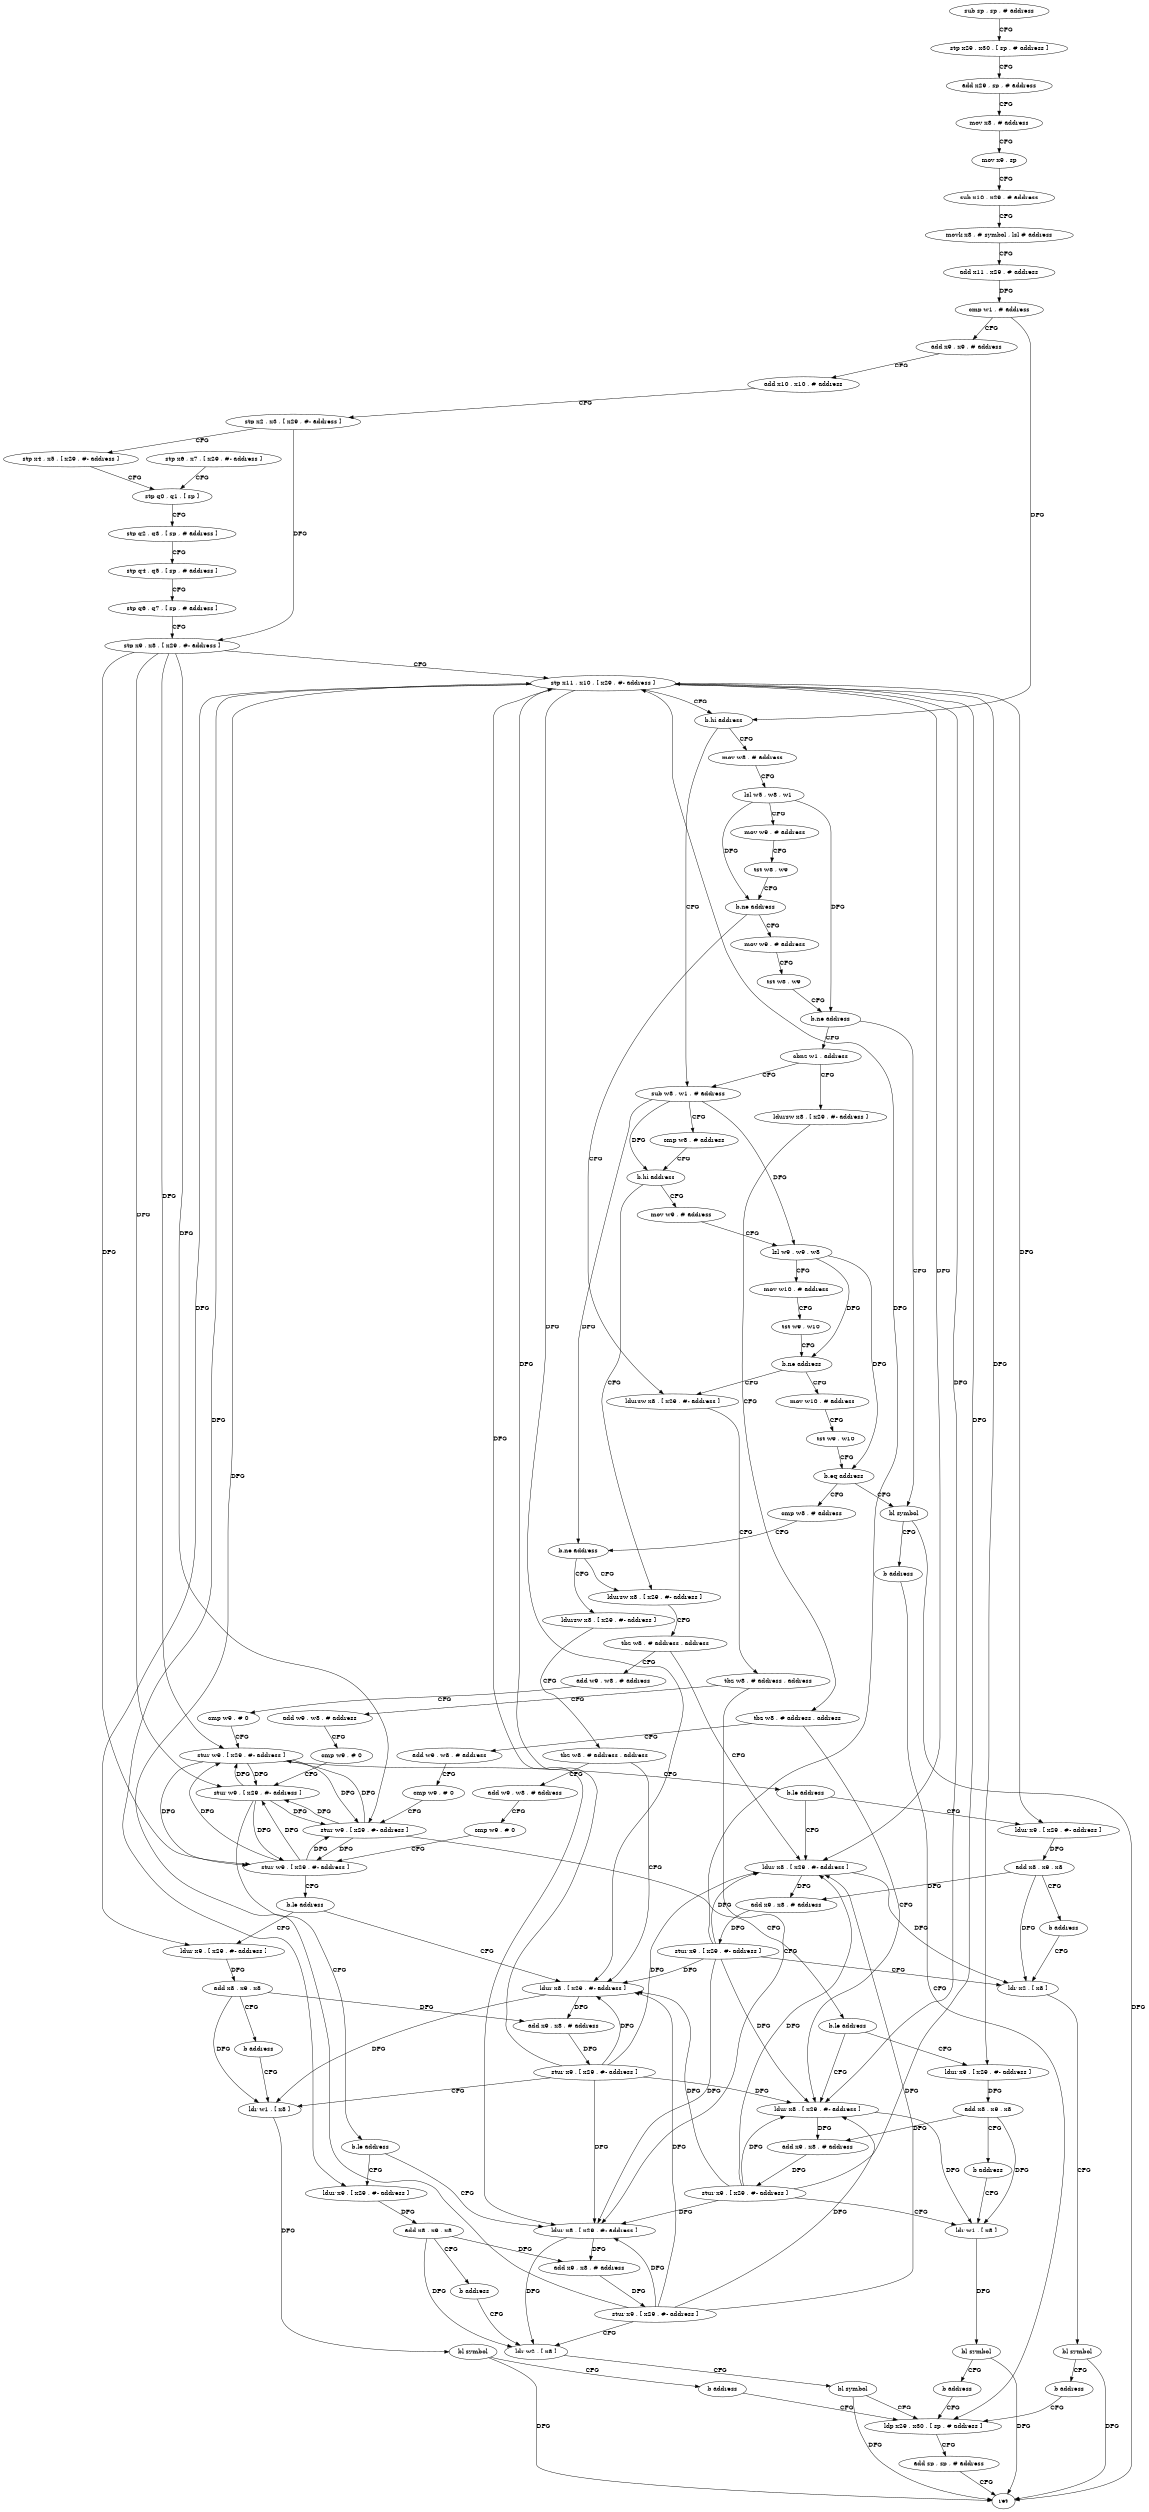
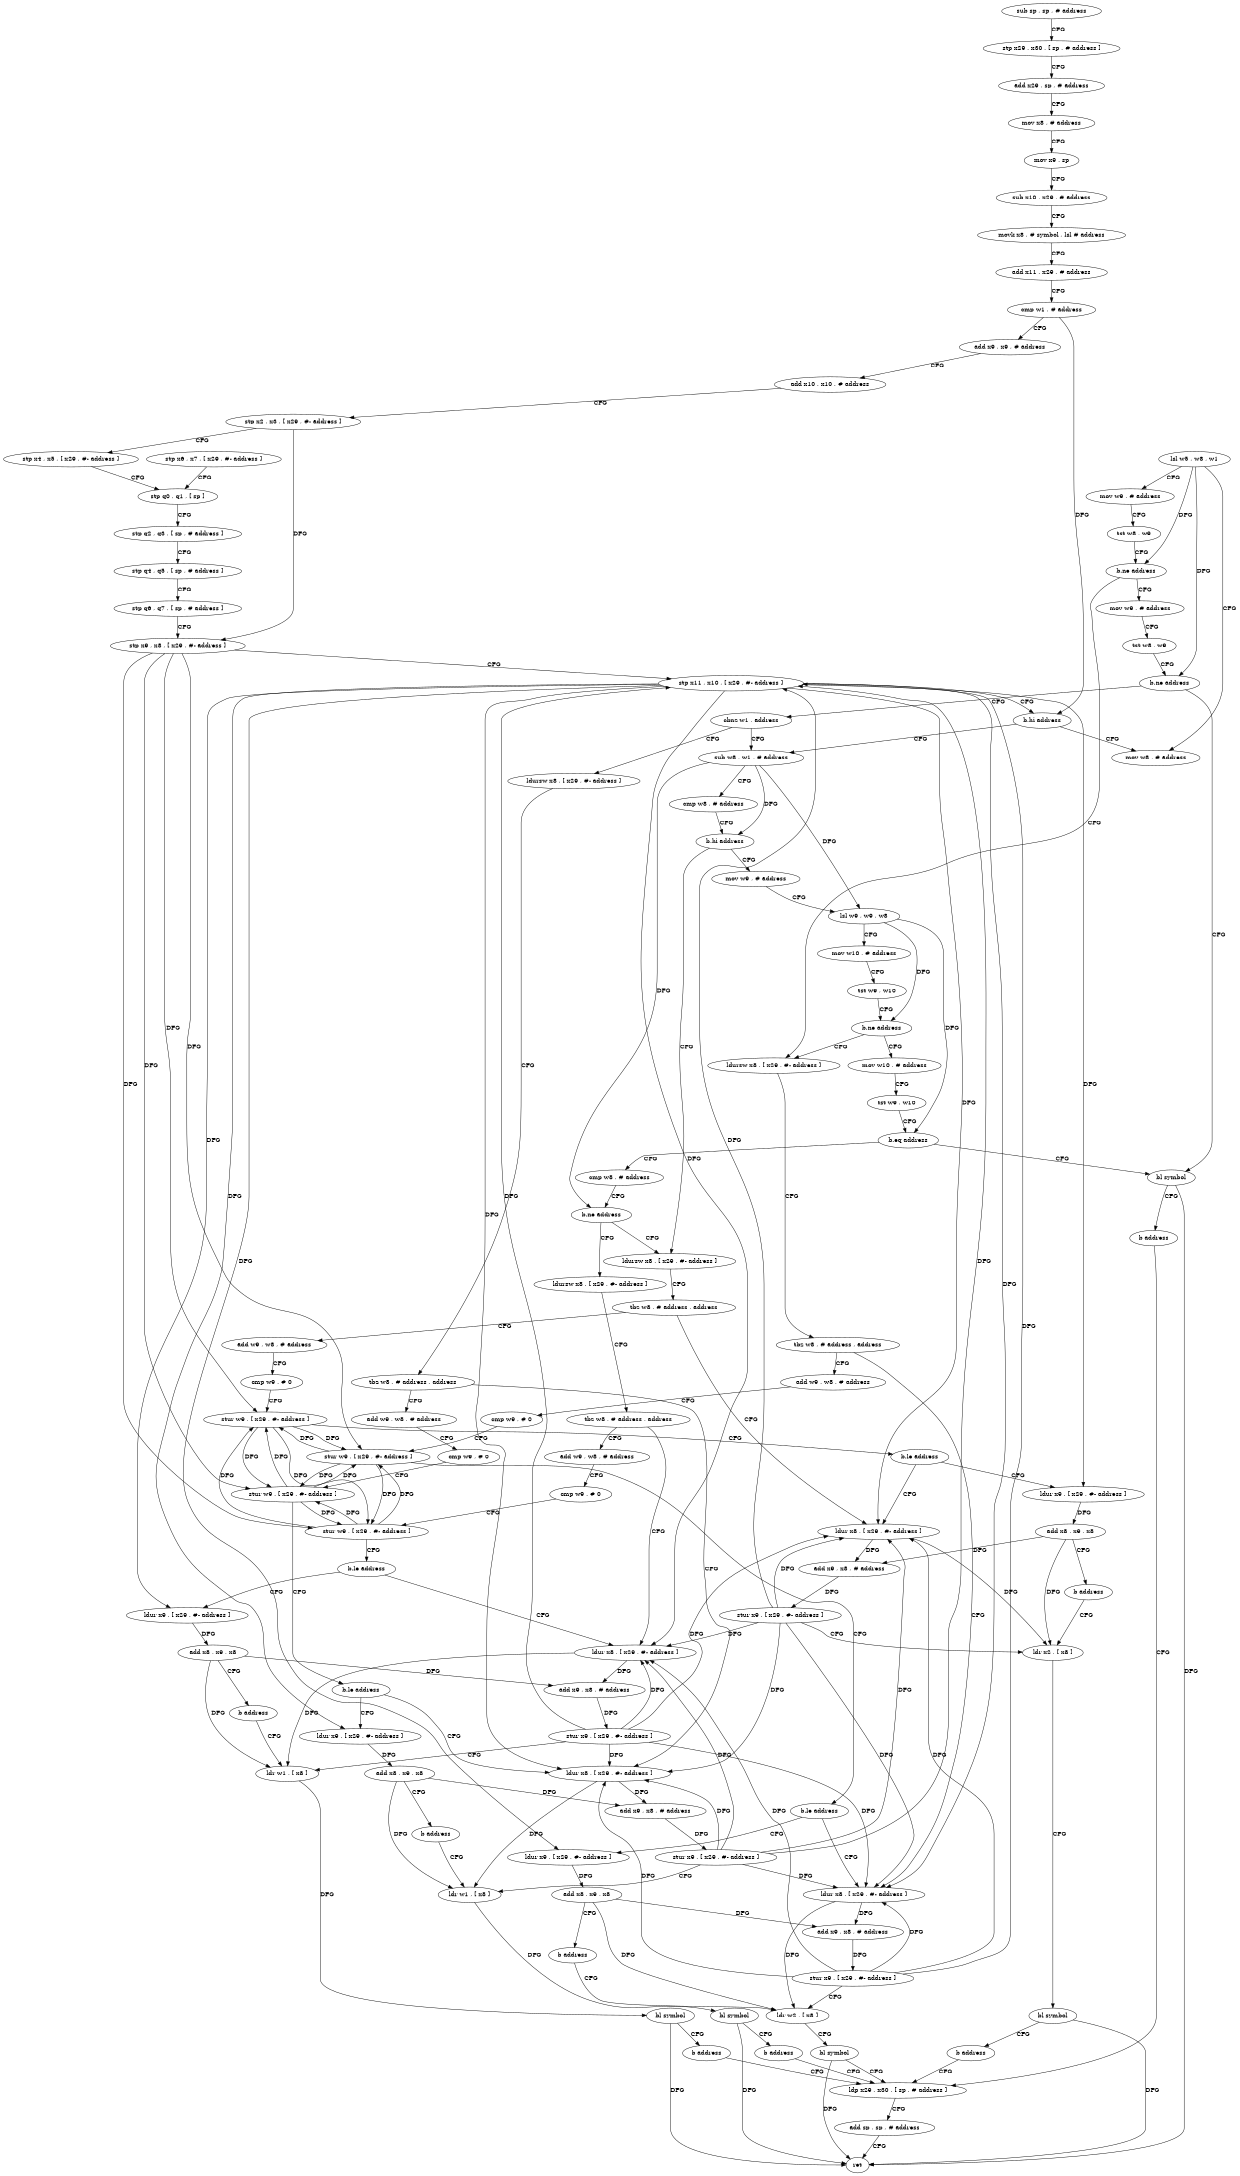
(1006, 291) -> (1058, 291)
(760, 775) -> (1223, 614)
